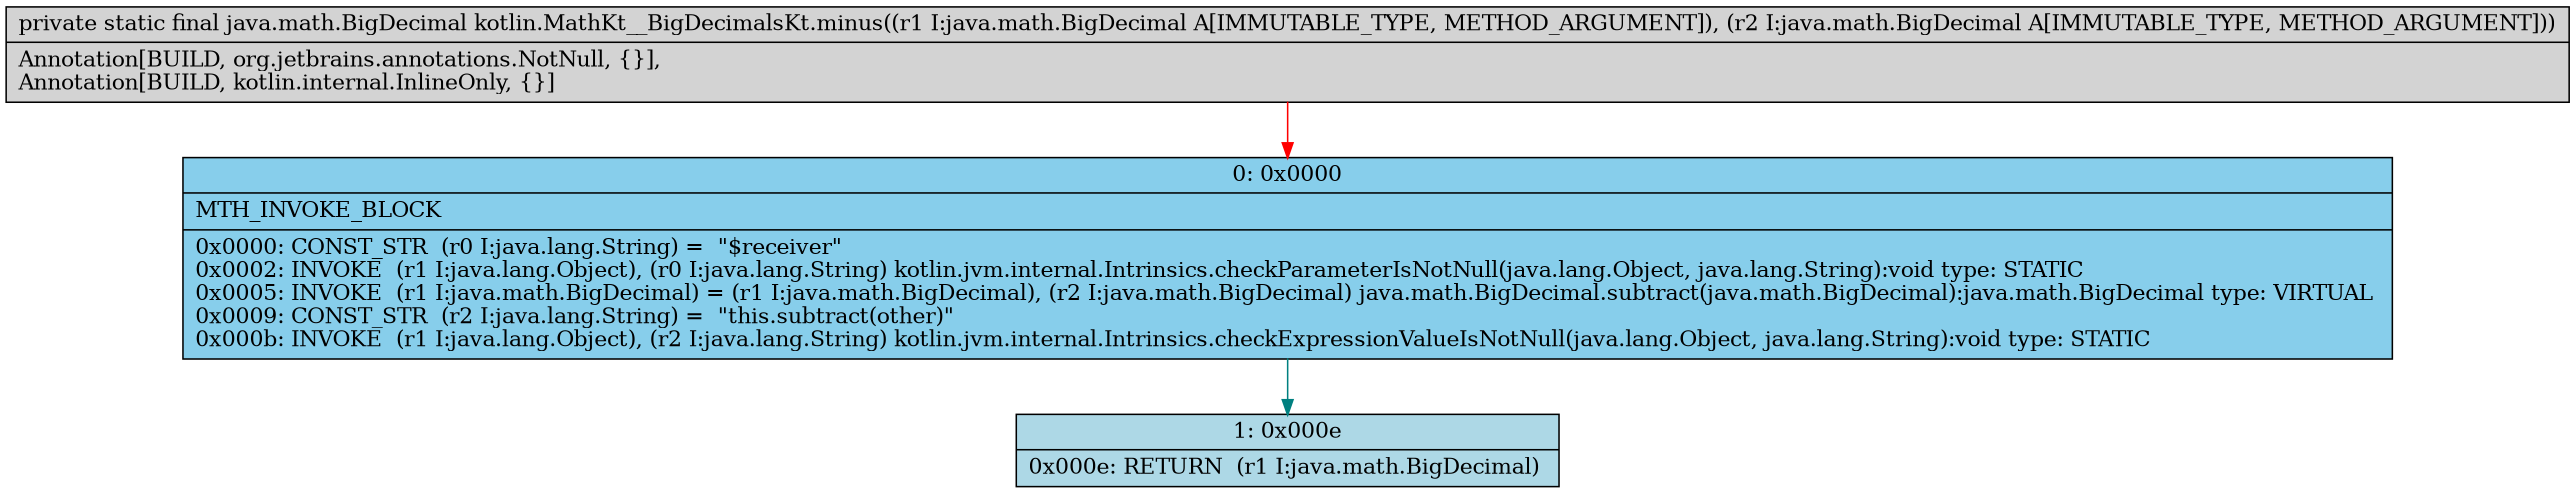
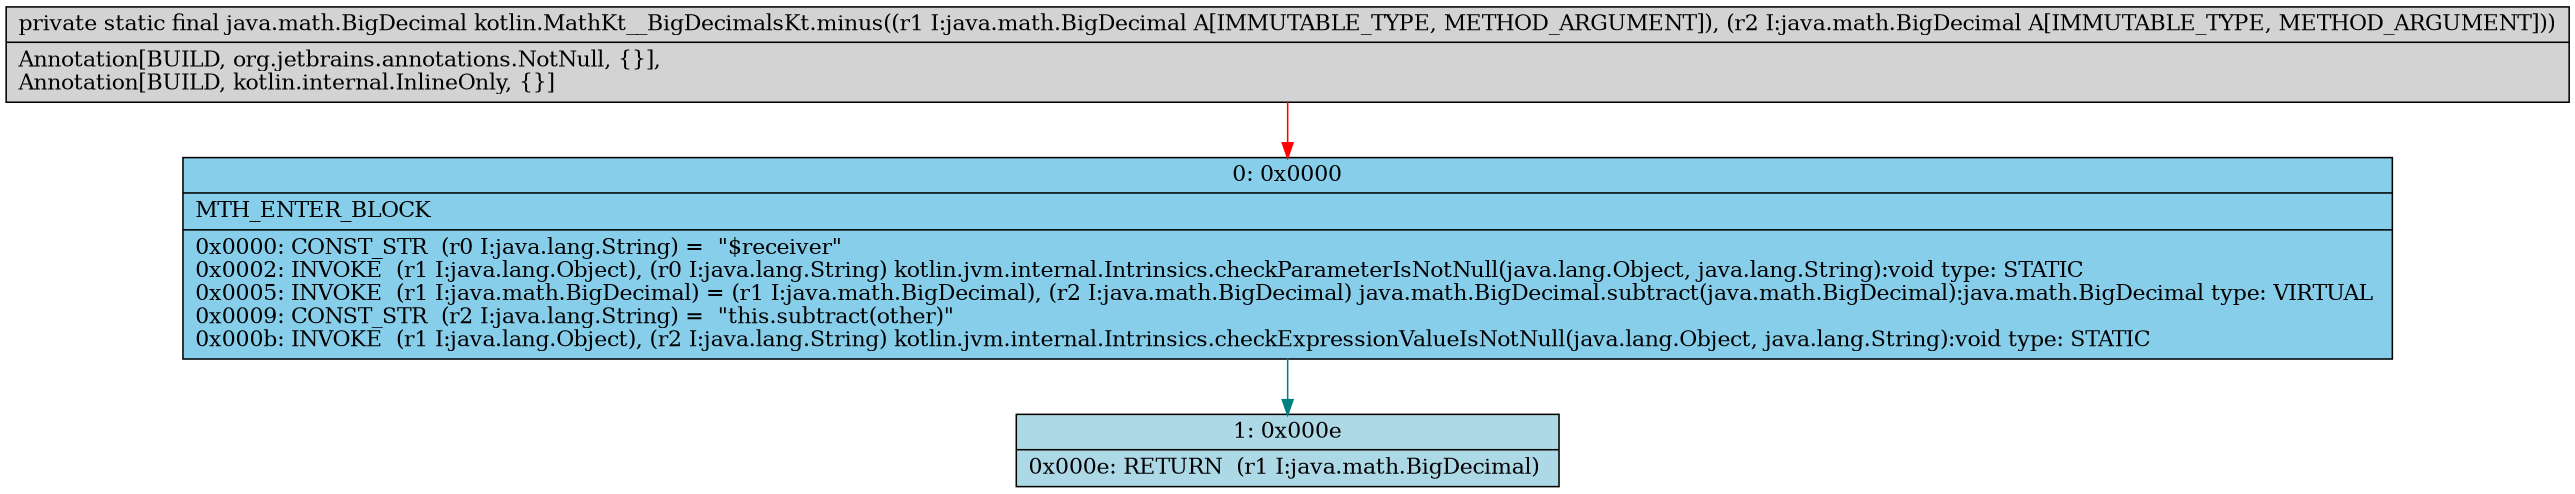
(318, 211) -> (314, 211)
